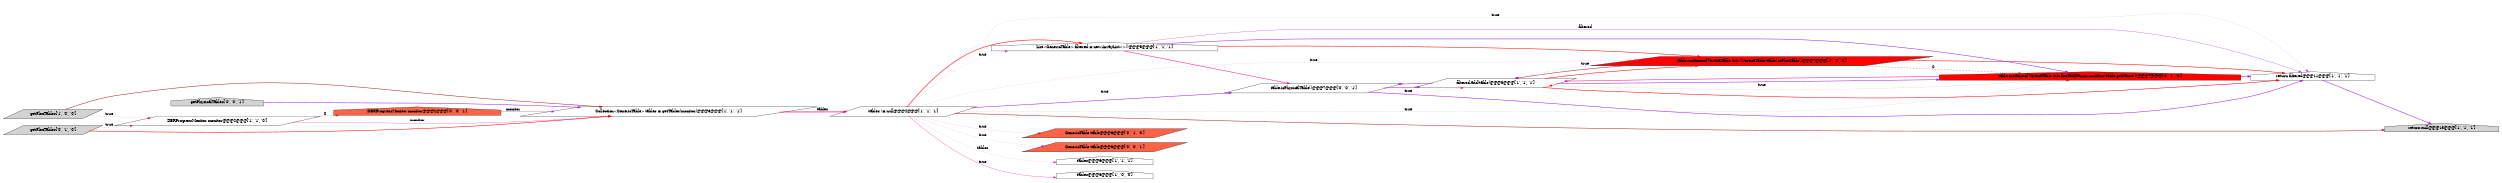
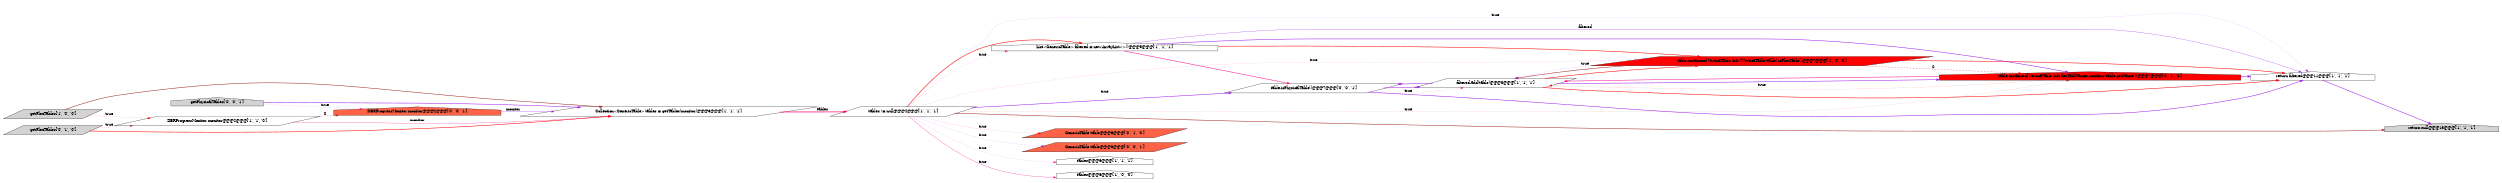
none -> (312, 107)
(983, 148) -> (983, 148)
